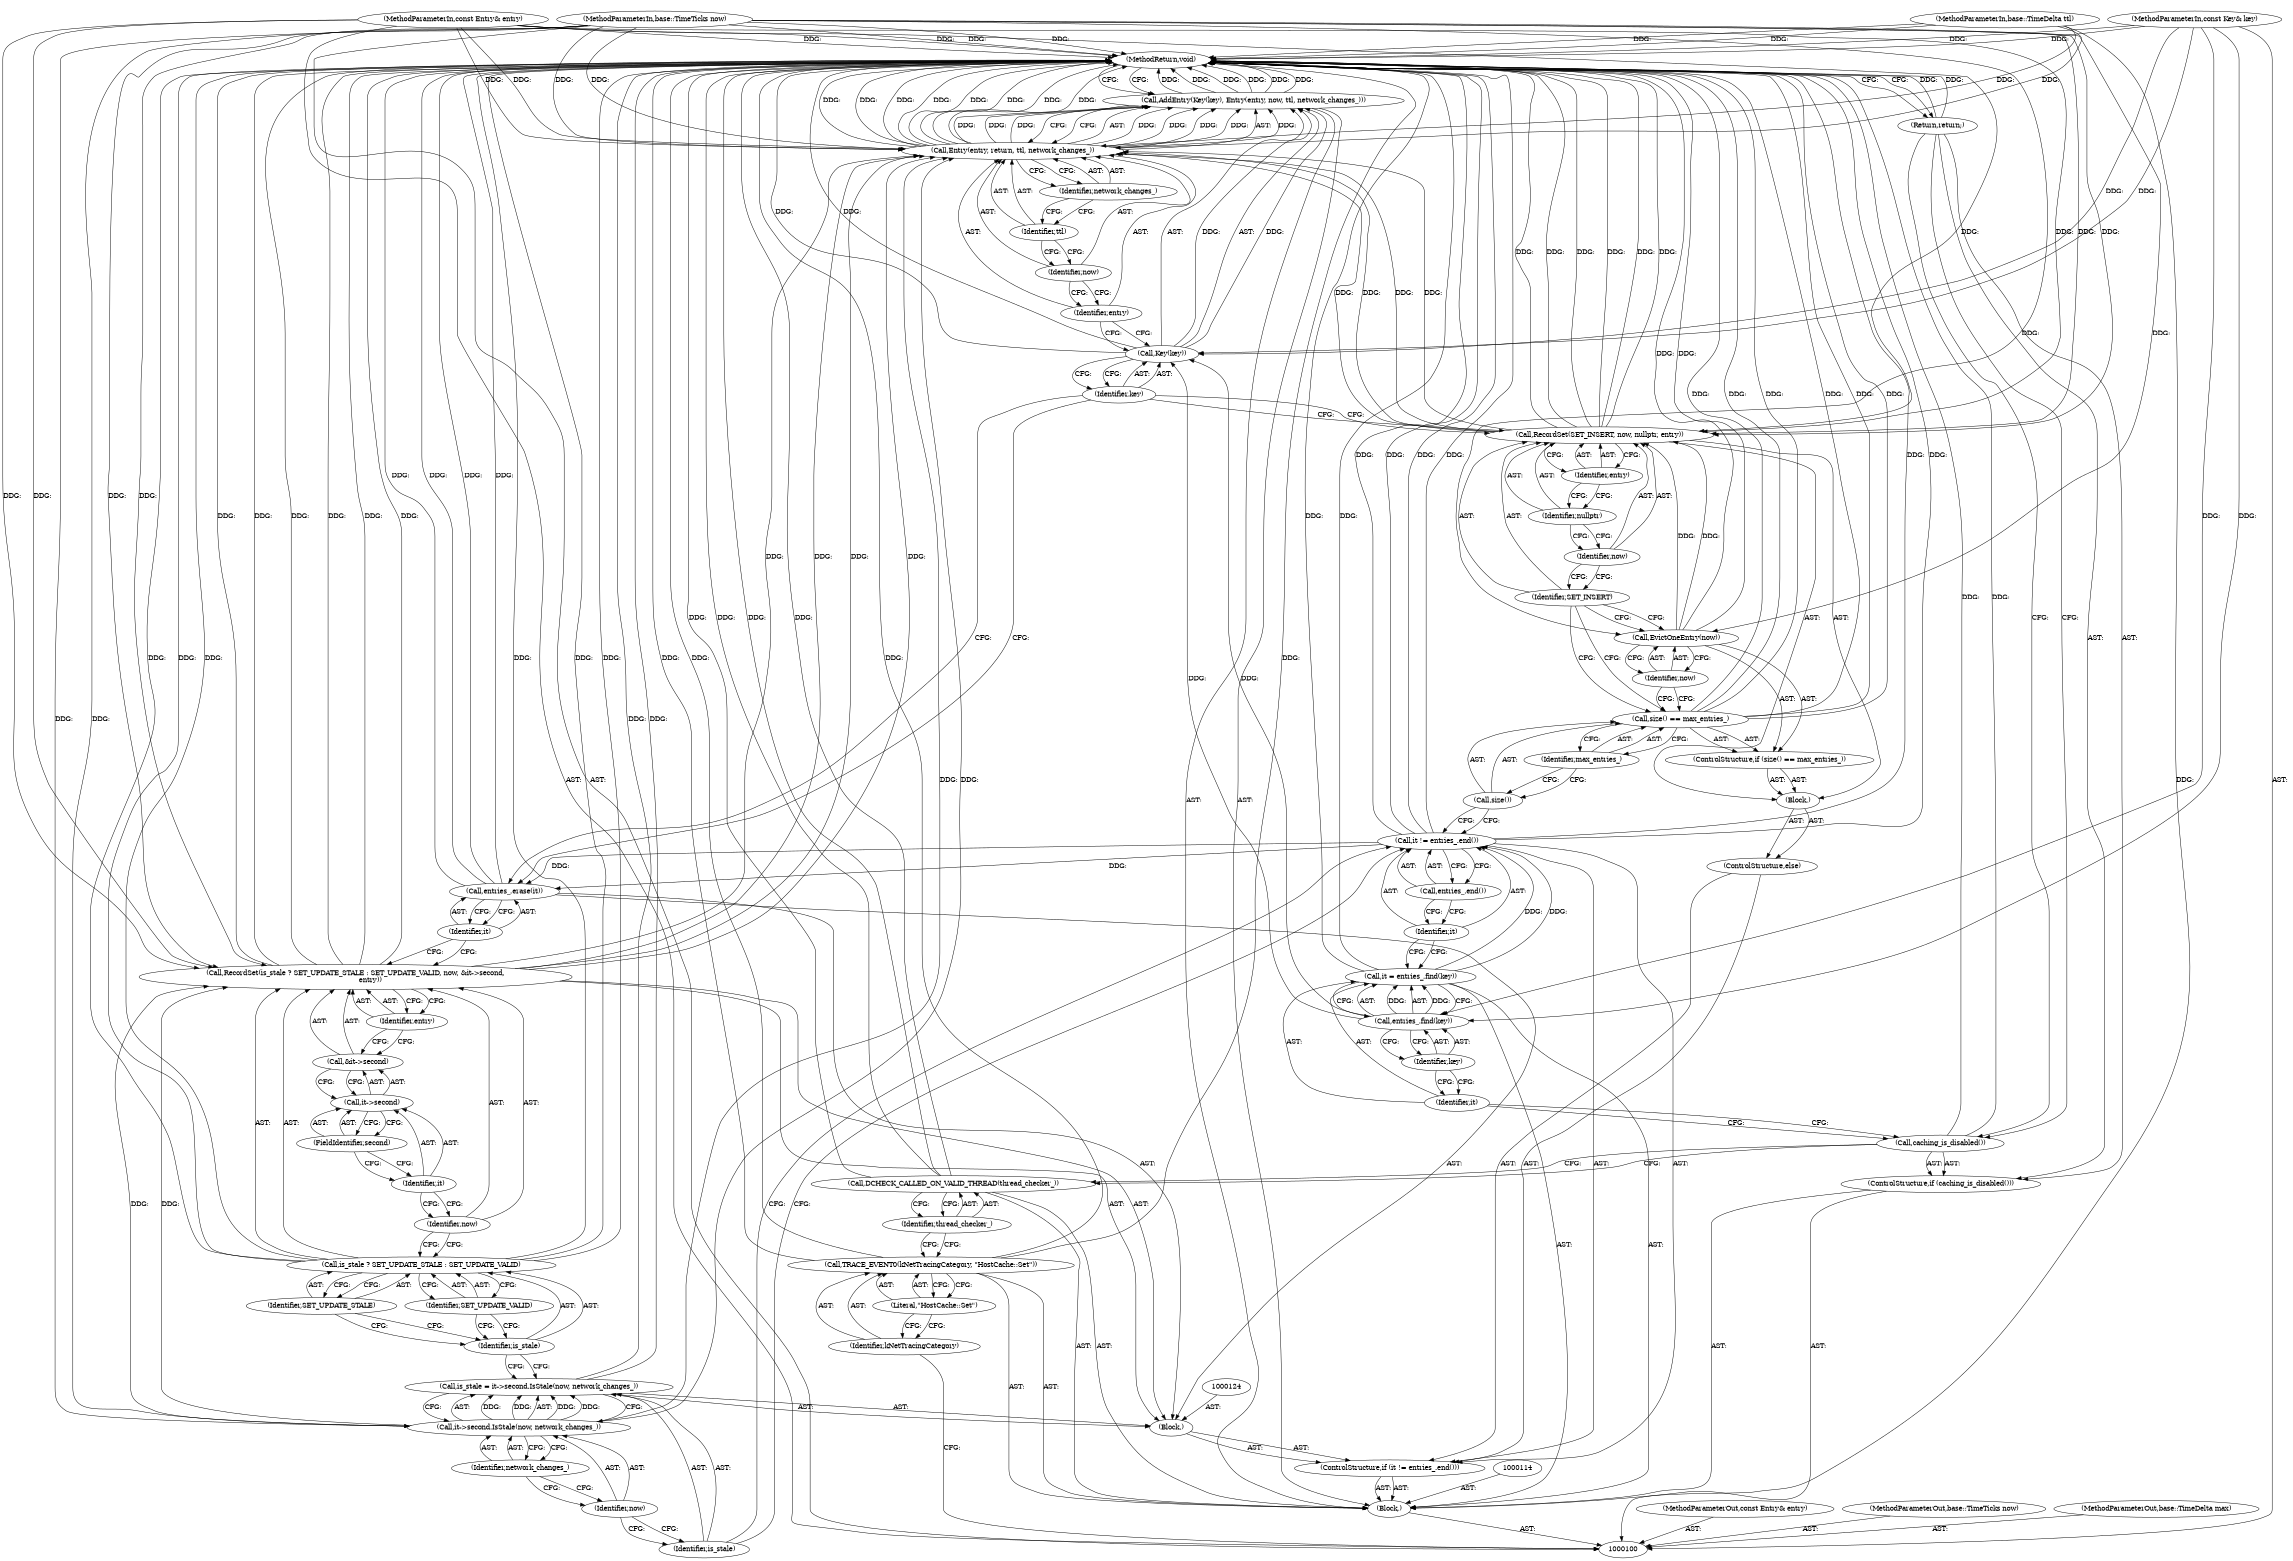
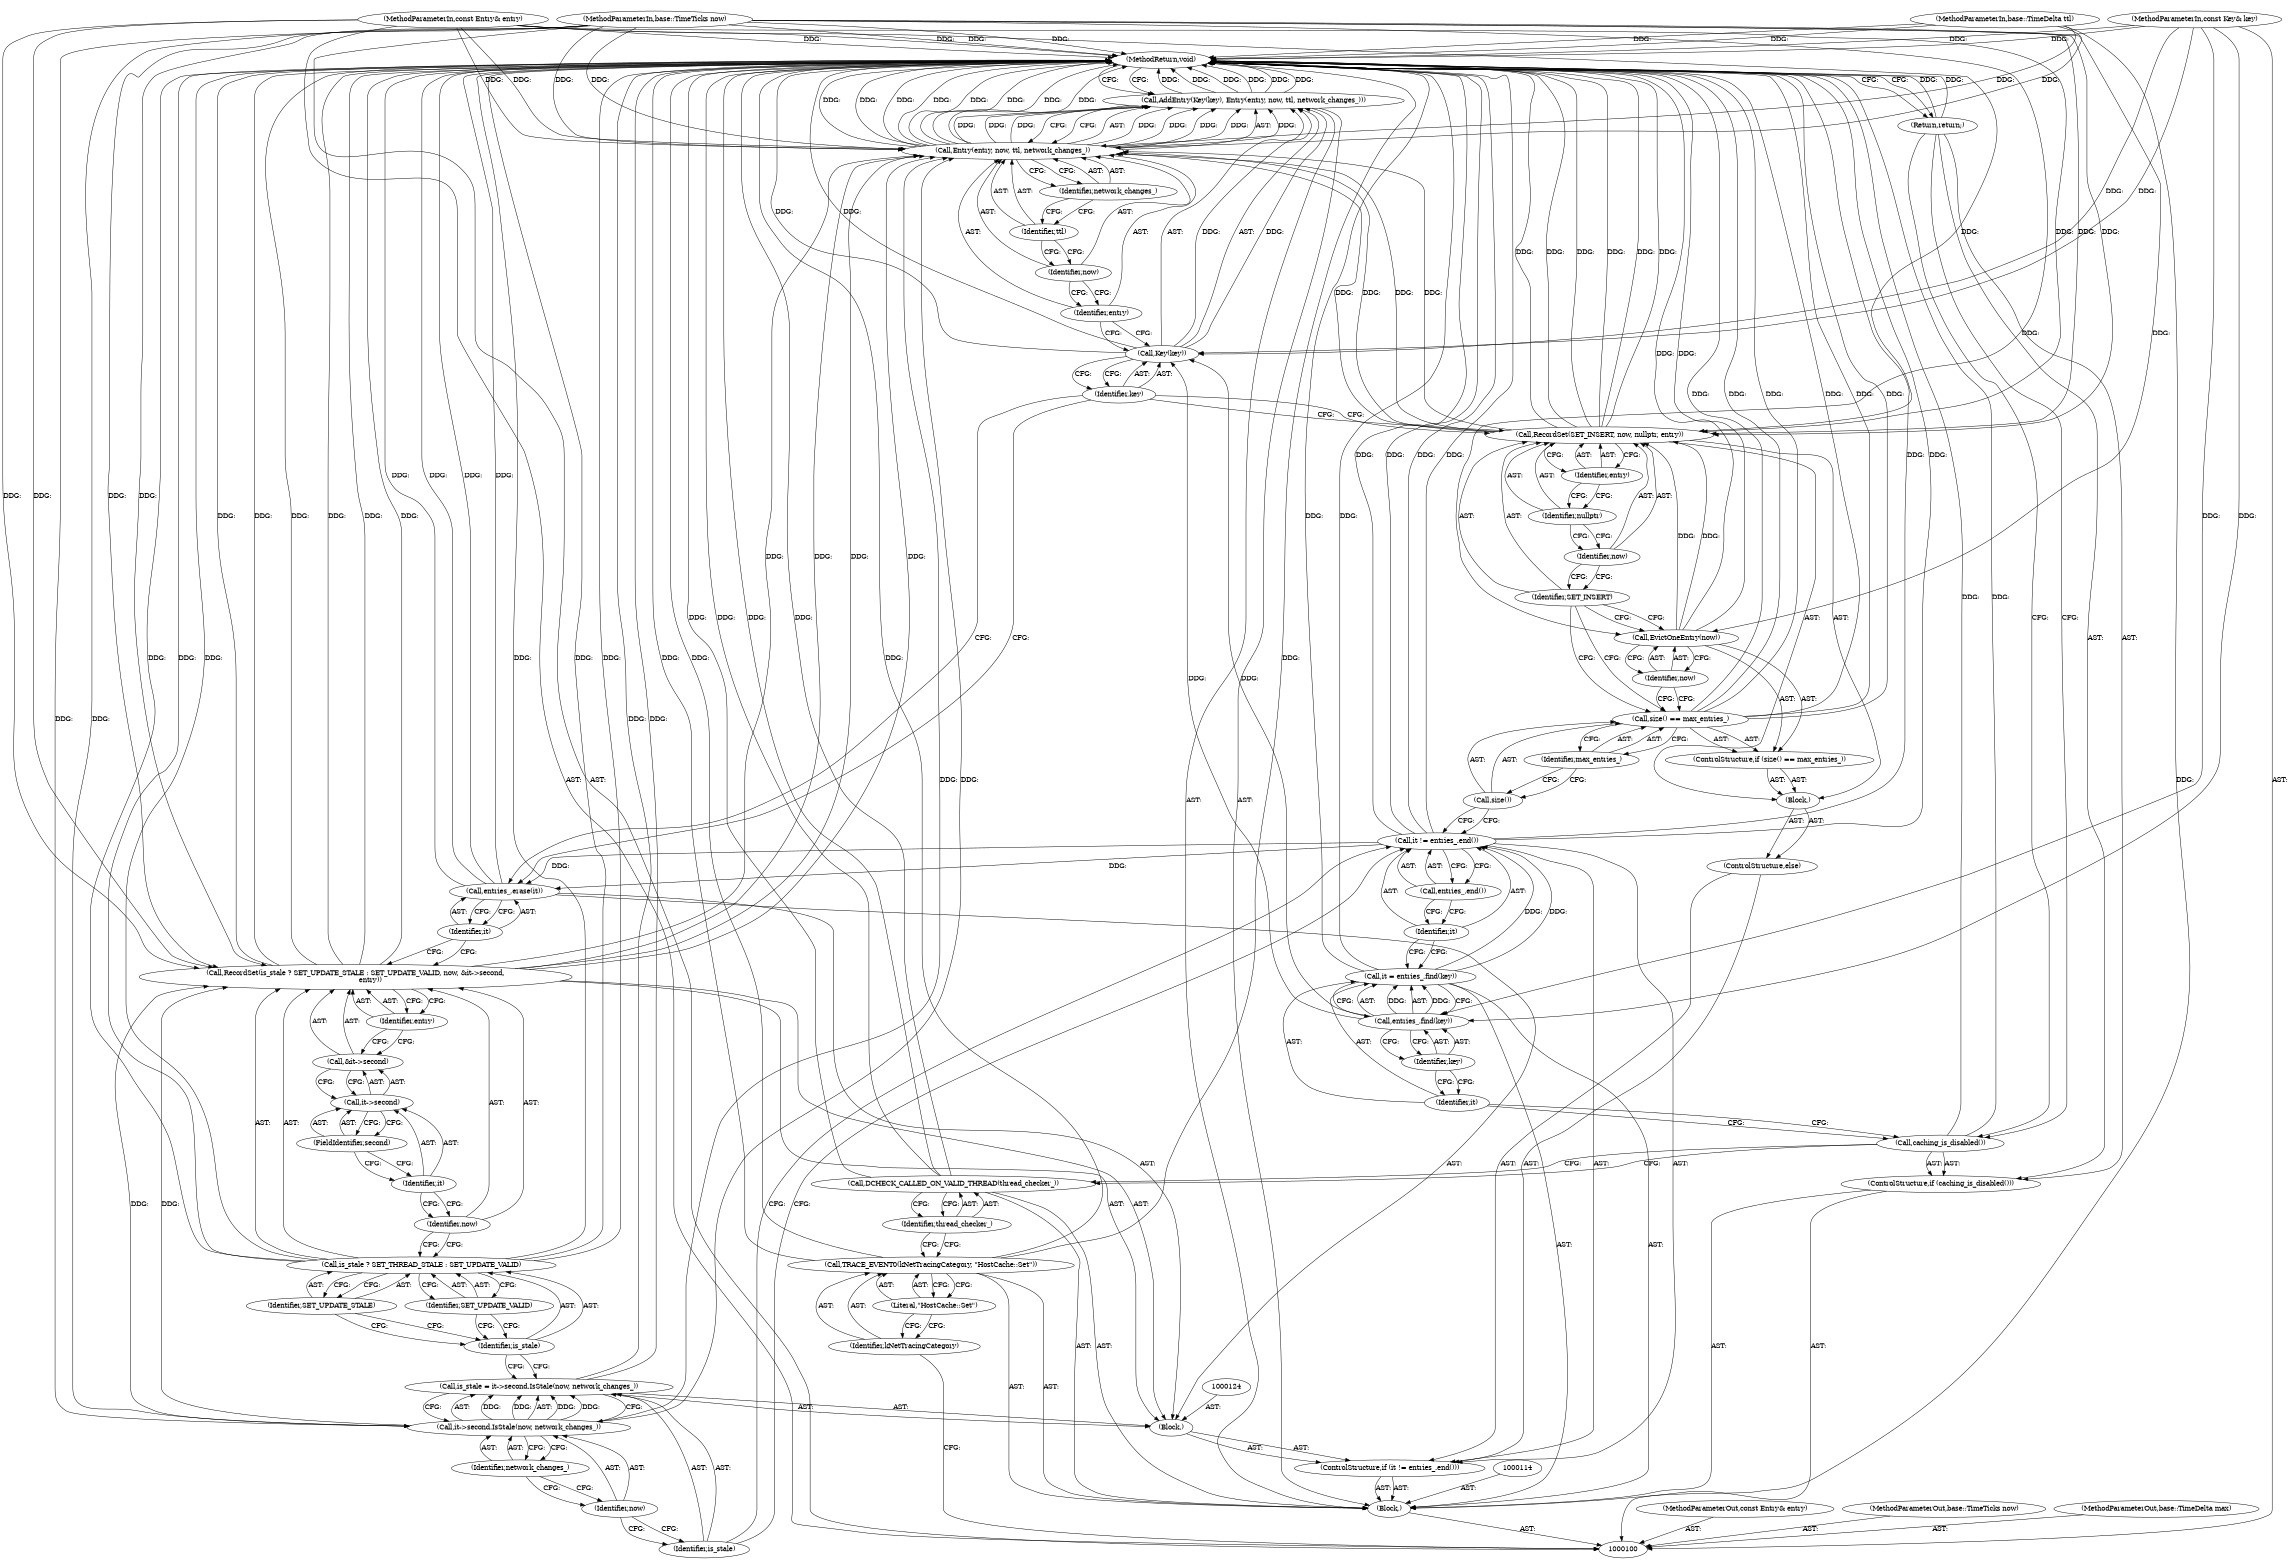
(1013, 151) -> (1013, 151)
(421, 1265) -> (421, 1265)
